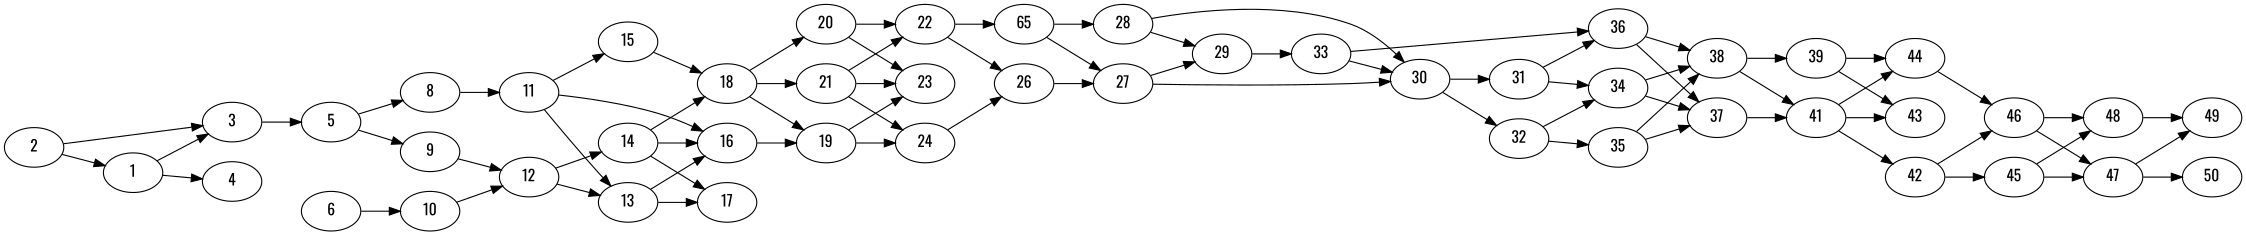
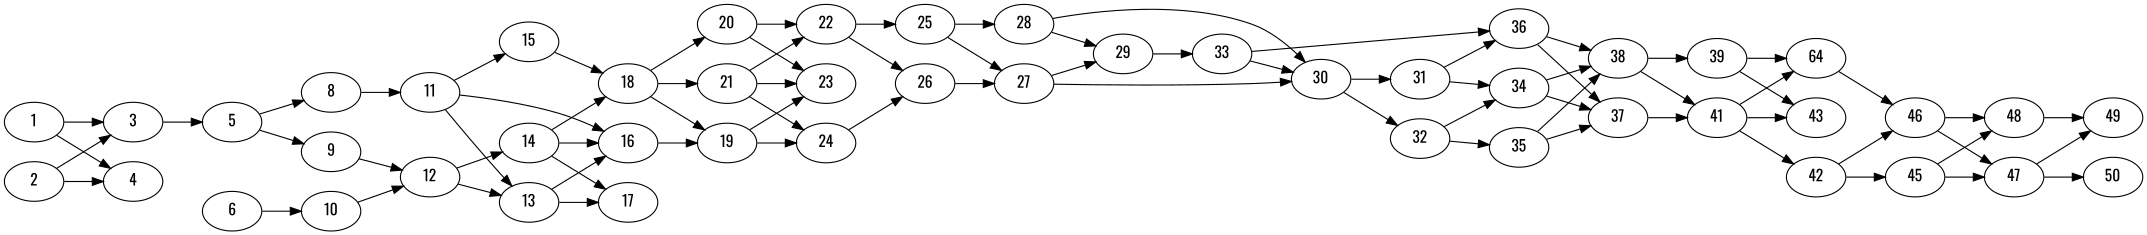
(1024, 24) -> (925, 24)
(1915, 58) -> (1816, 58)
(78, 159) -> (78, 182)
